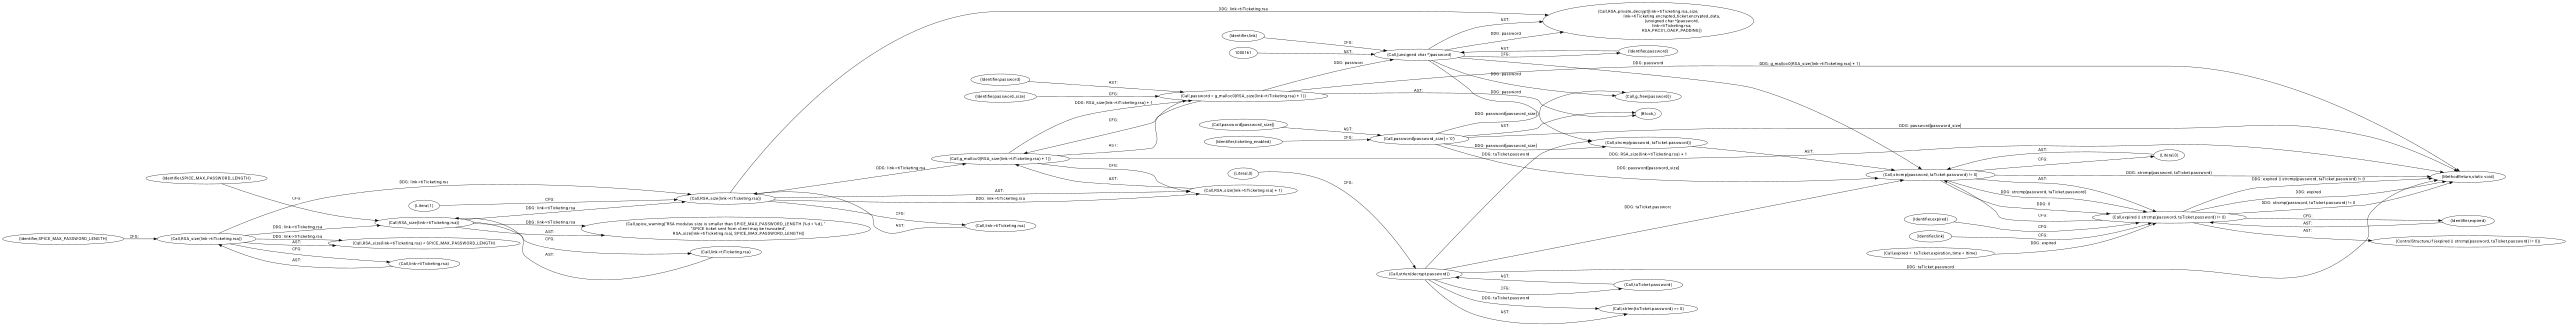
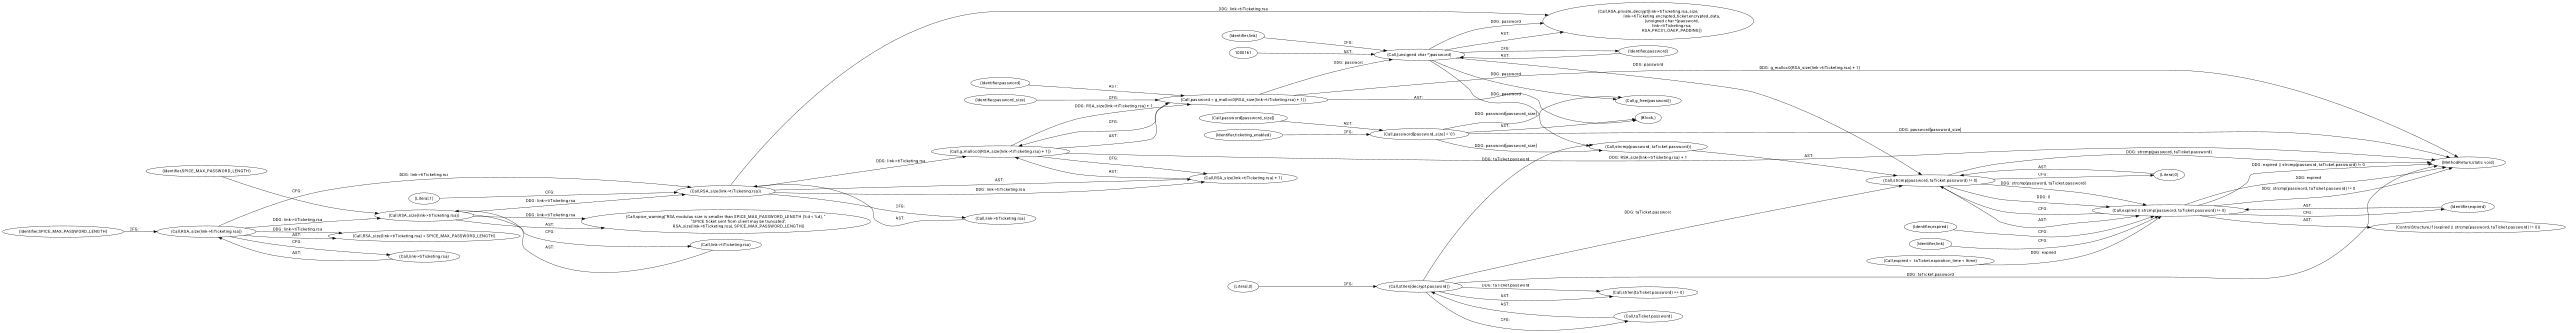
(1654, 180) -> none
